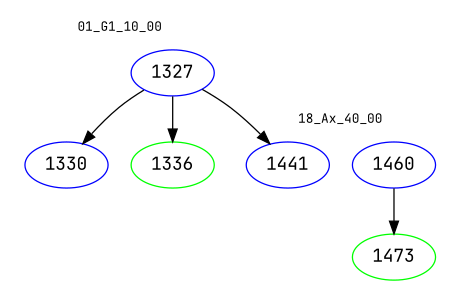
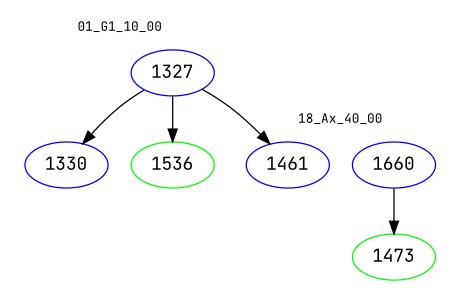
(173, 165) -> (173, 165)
(288, 165) -> (288, 165)
(394, 165) -> (394, 165)
